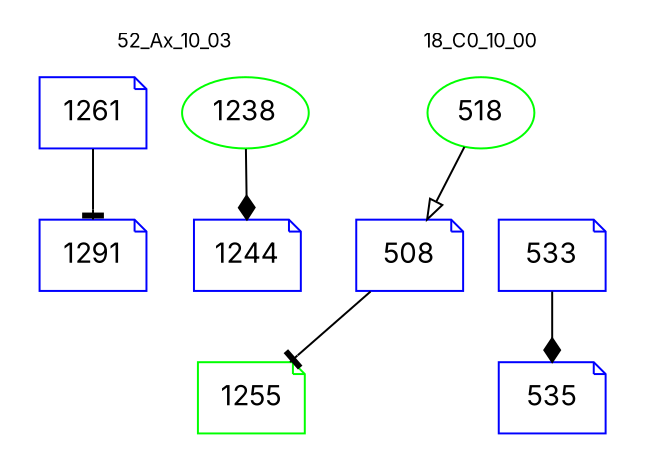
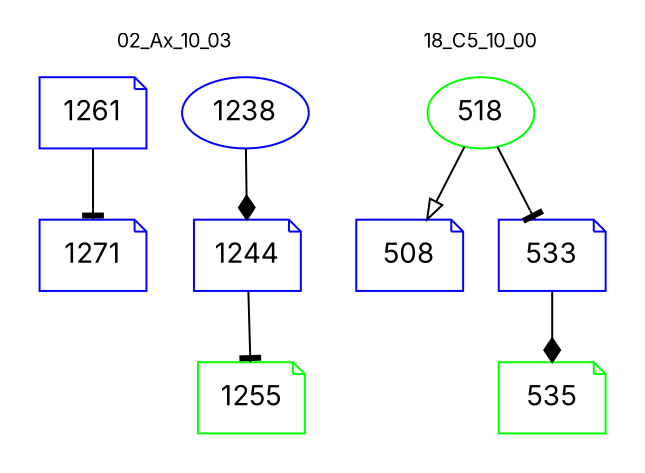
(174, 43) -> (174, 43)
(481, 43) -> (481, 43)
(245, 113) -> (245, 113)
none -> (514, 179)
(93, 255) -> (93, 255)
(352, 307) -> (249, 322)
(552, 398) -> (552, 398)
